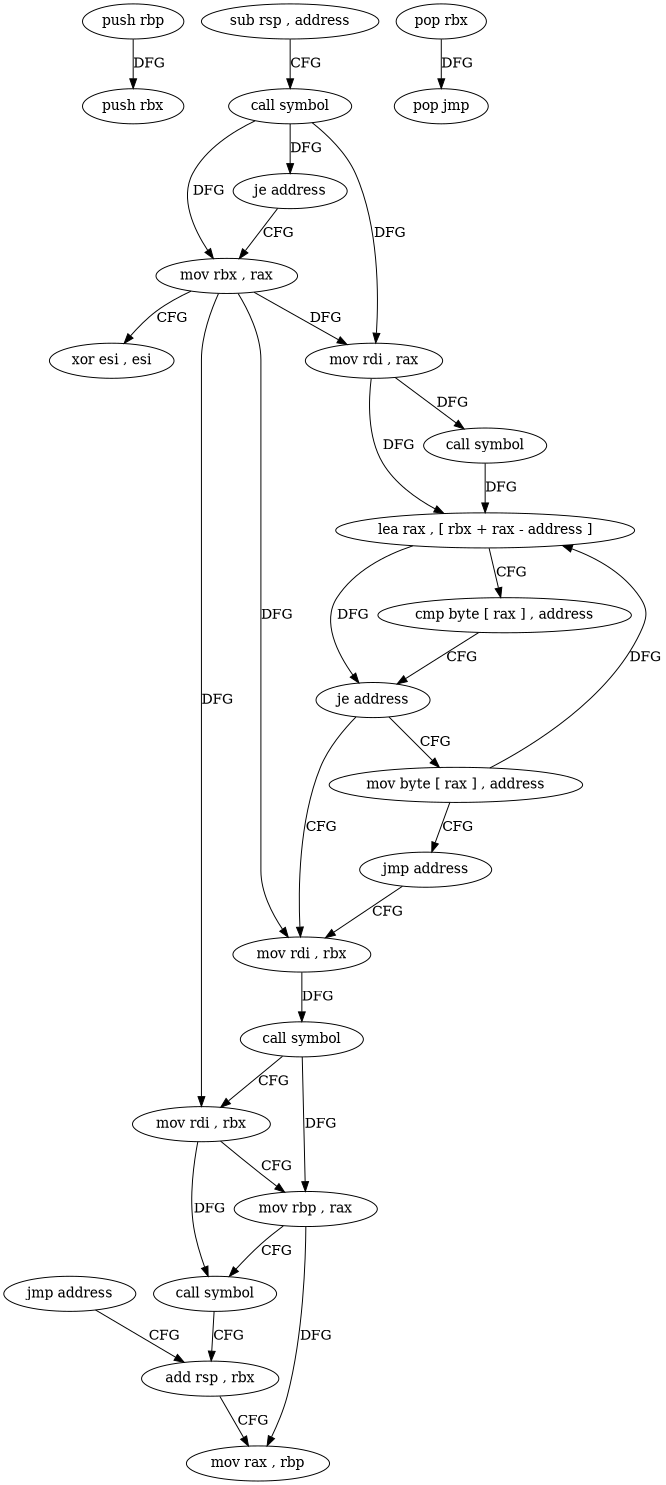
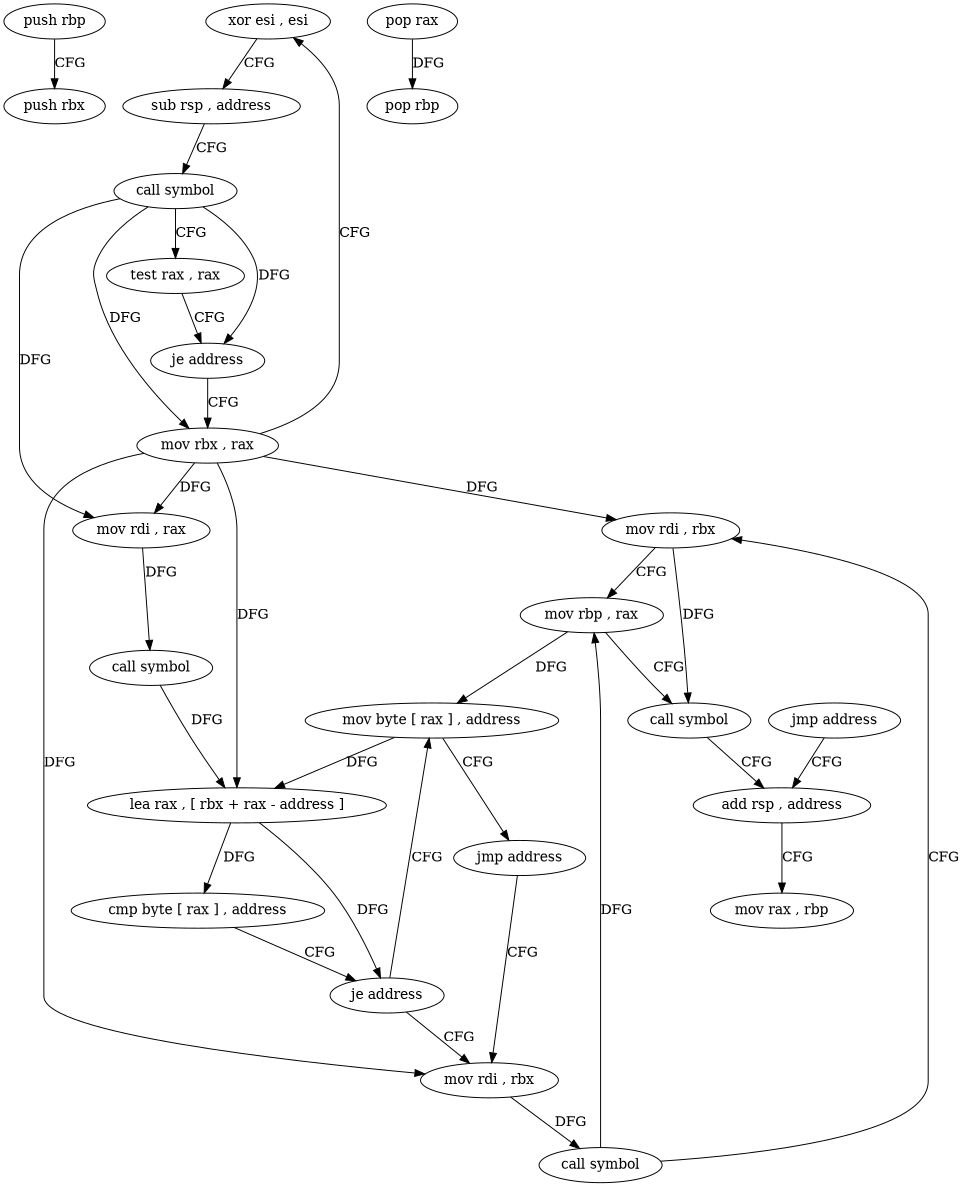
(441, 21) -> (412, 21)
none -> (243, 60)
(149, 64) -> (70, 64)
(441, 106) -> (412, 106)
none -> (176, 276)
(379, 456) -> (237, 619)
(511, 573) -> (239, 858)
(299, 1334) -> (516, 665)
(210, 1379) -> (782, 805)
